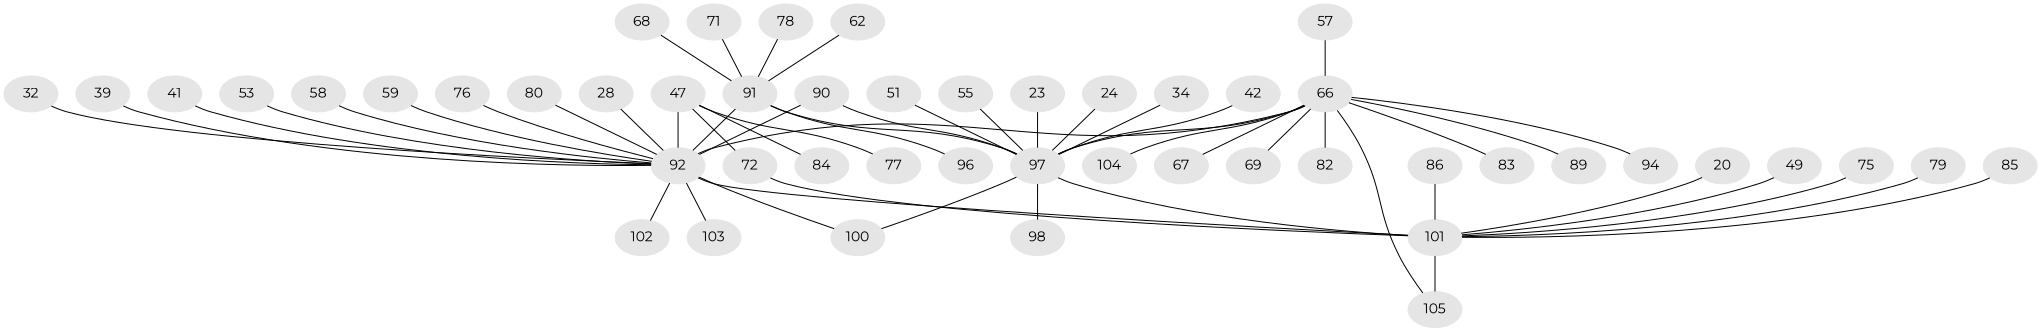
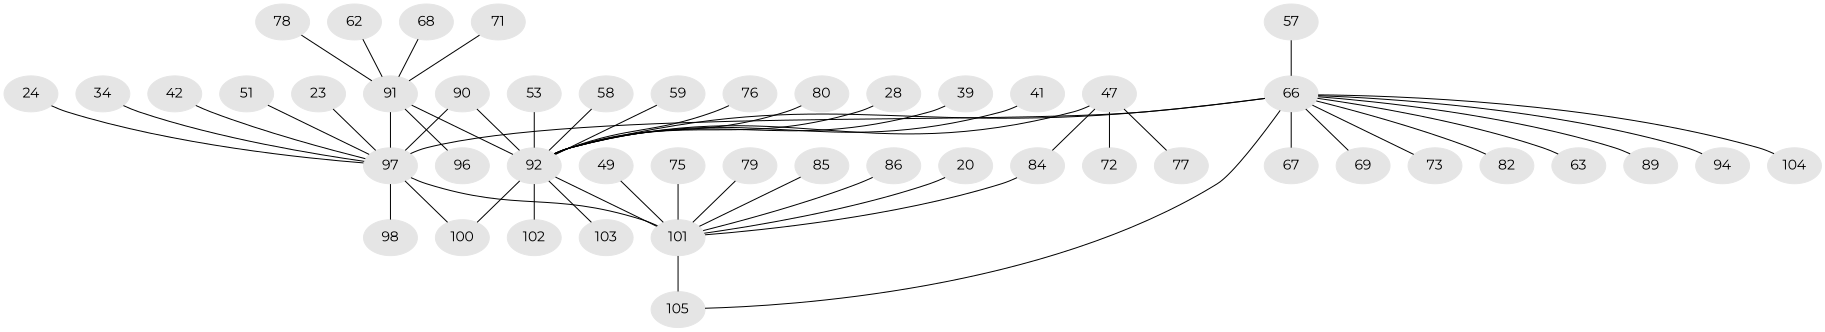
(31, 94) -> none
(966, 94) -> none
none -> (1435, 166)
(1507, 166) -> (1579, 166)
(1088, 219) -> (863, 215)
